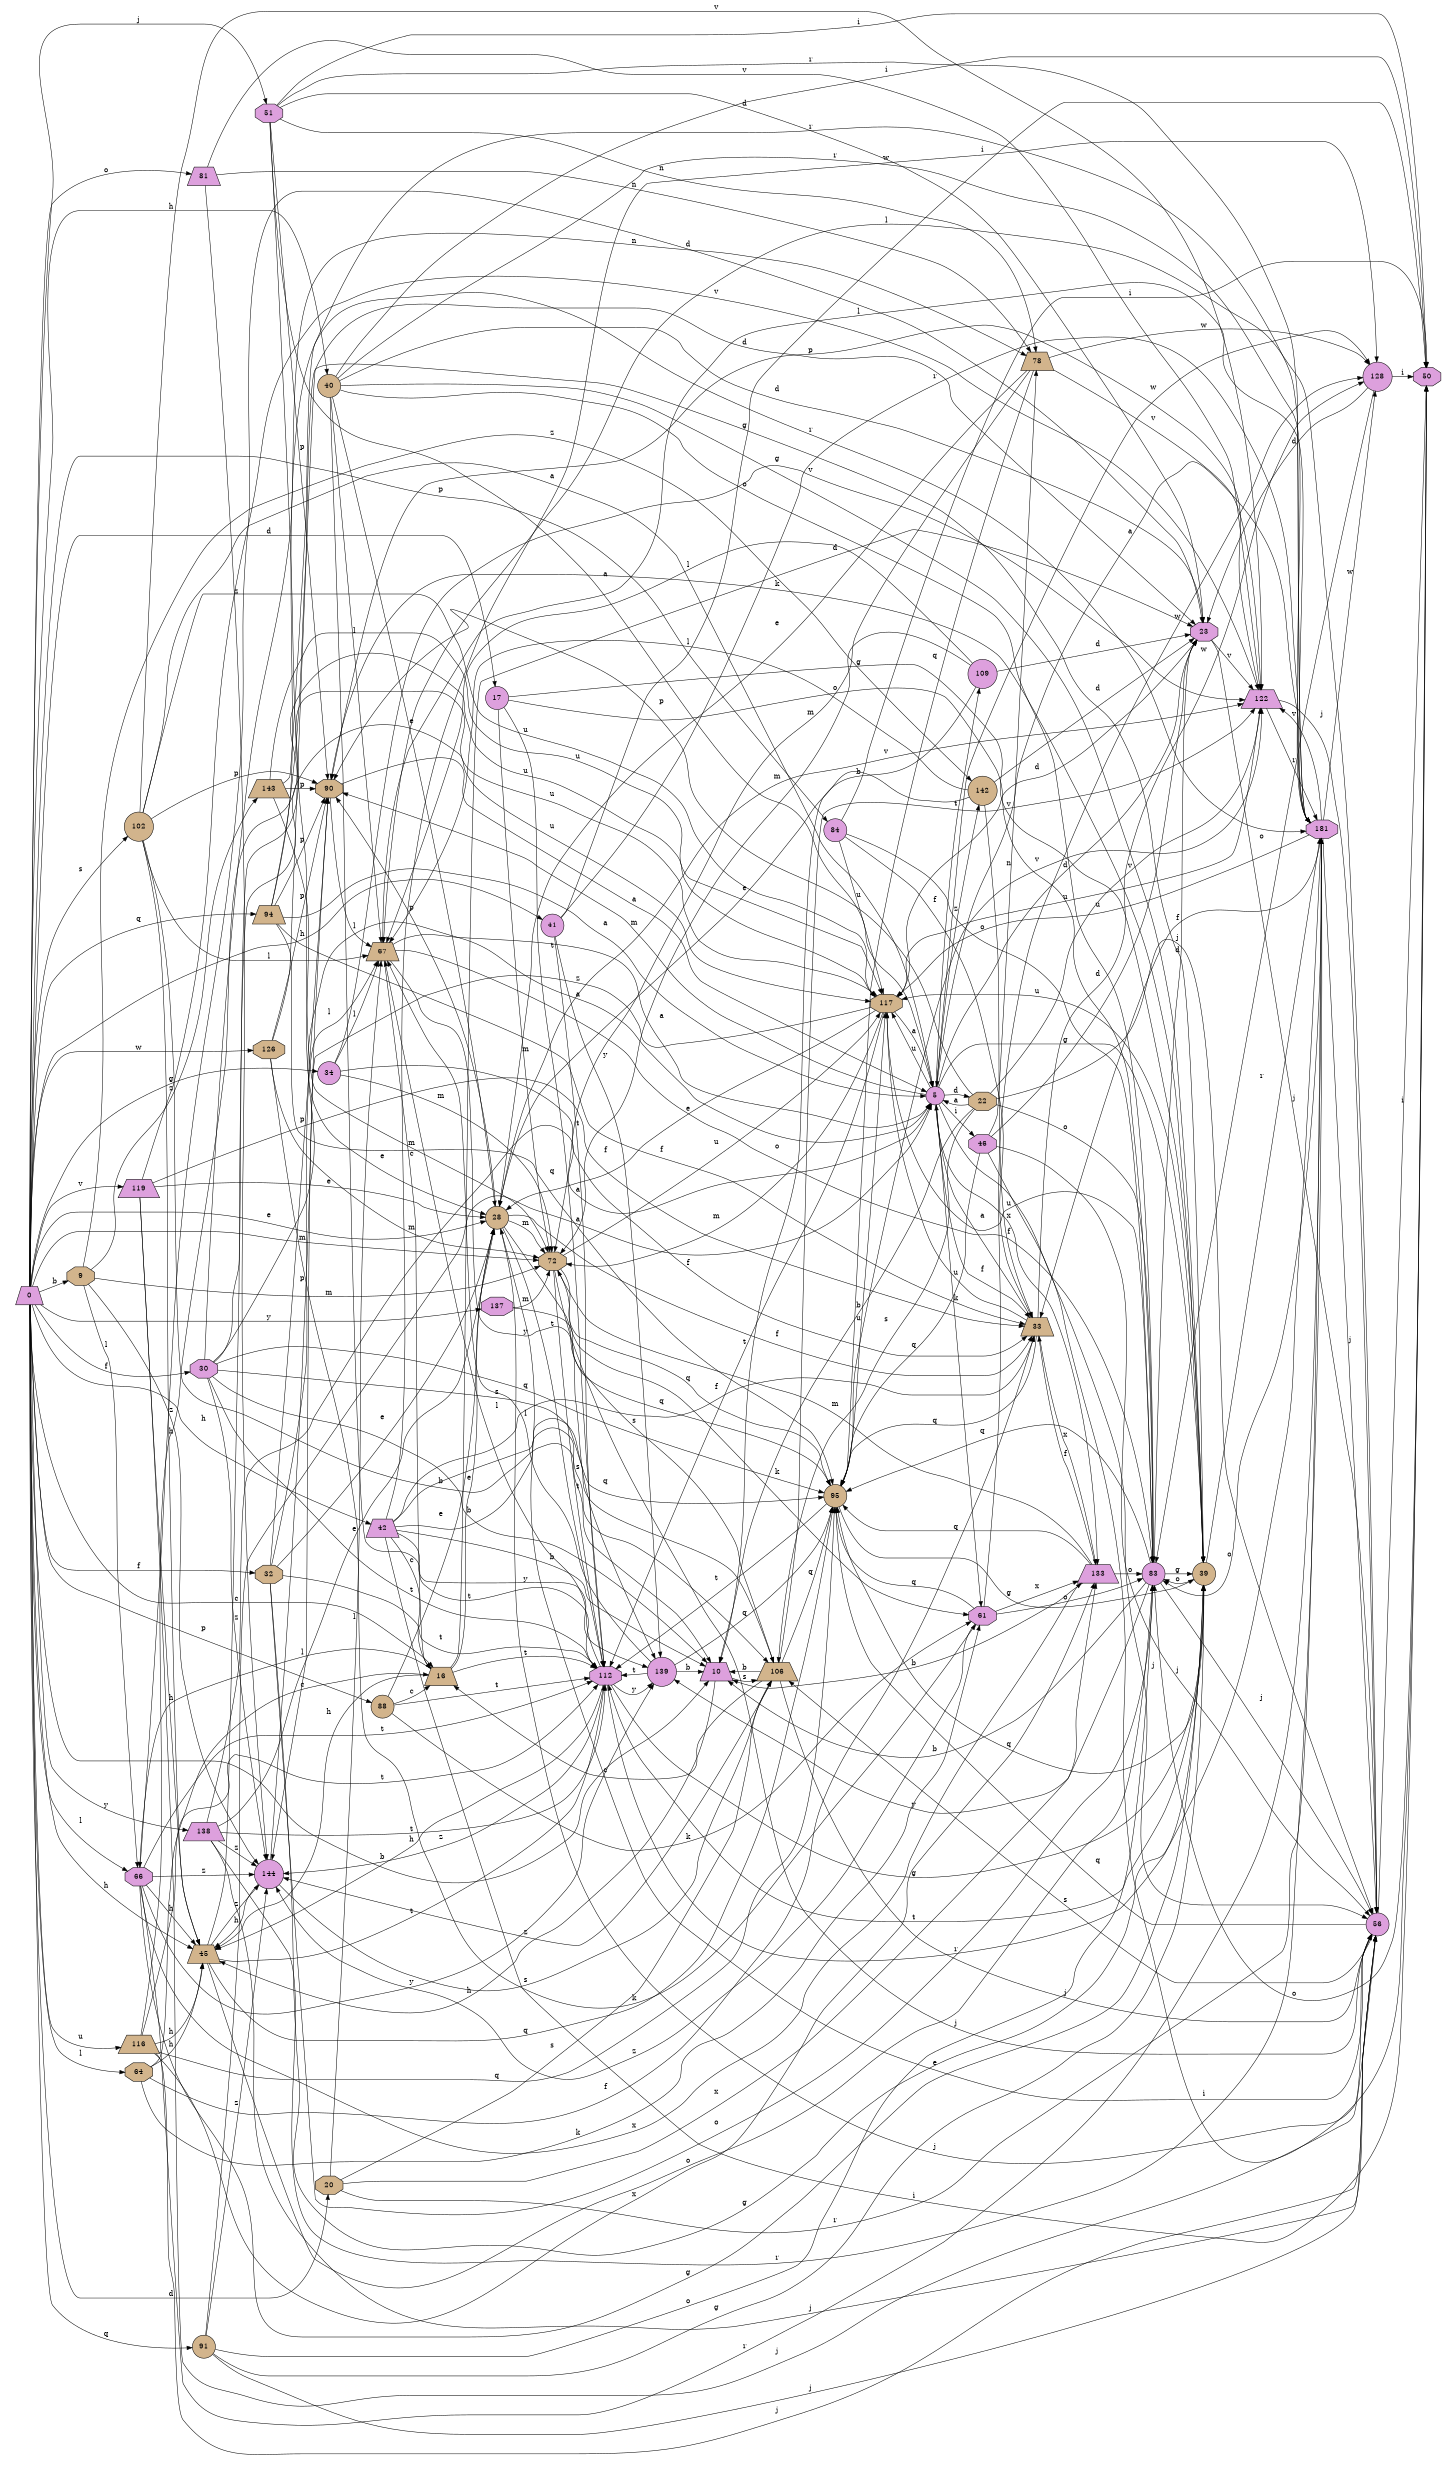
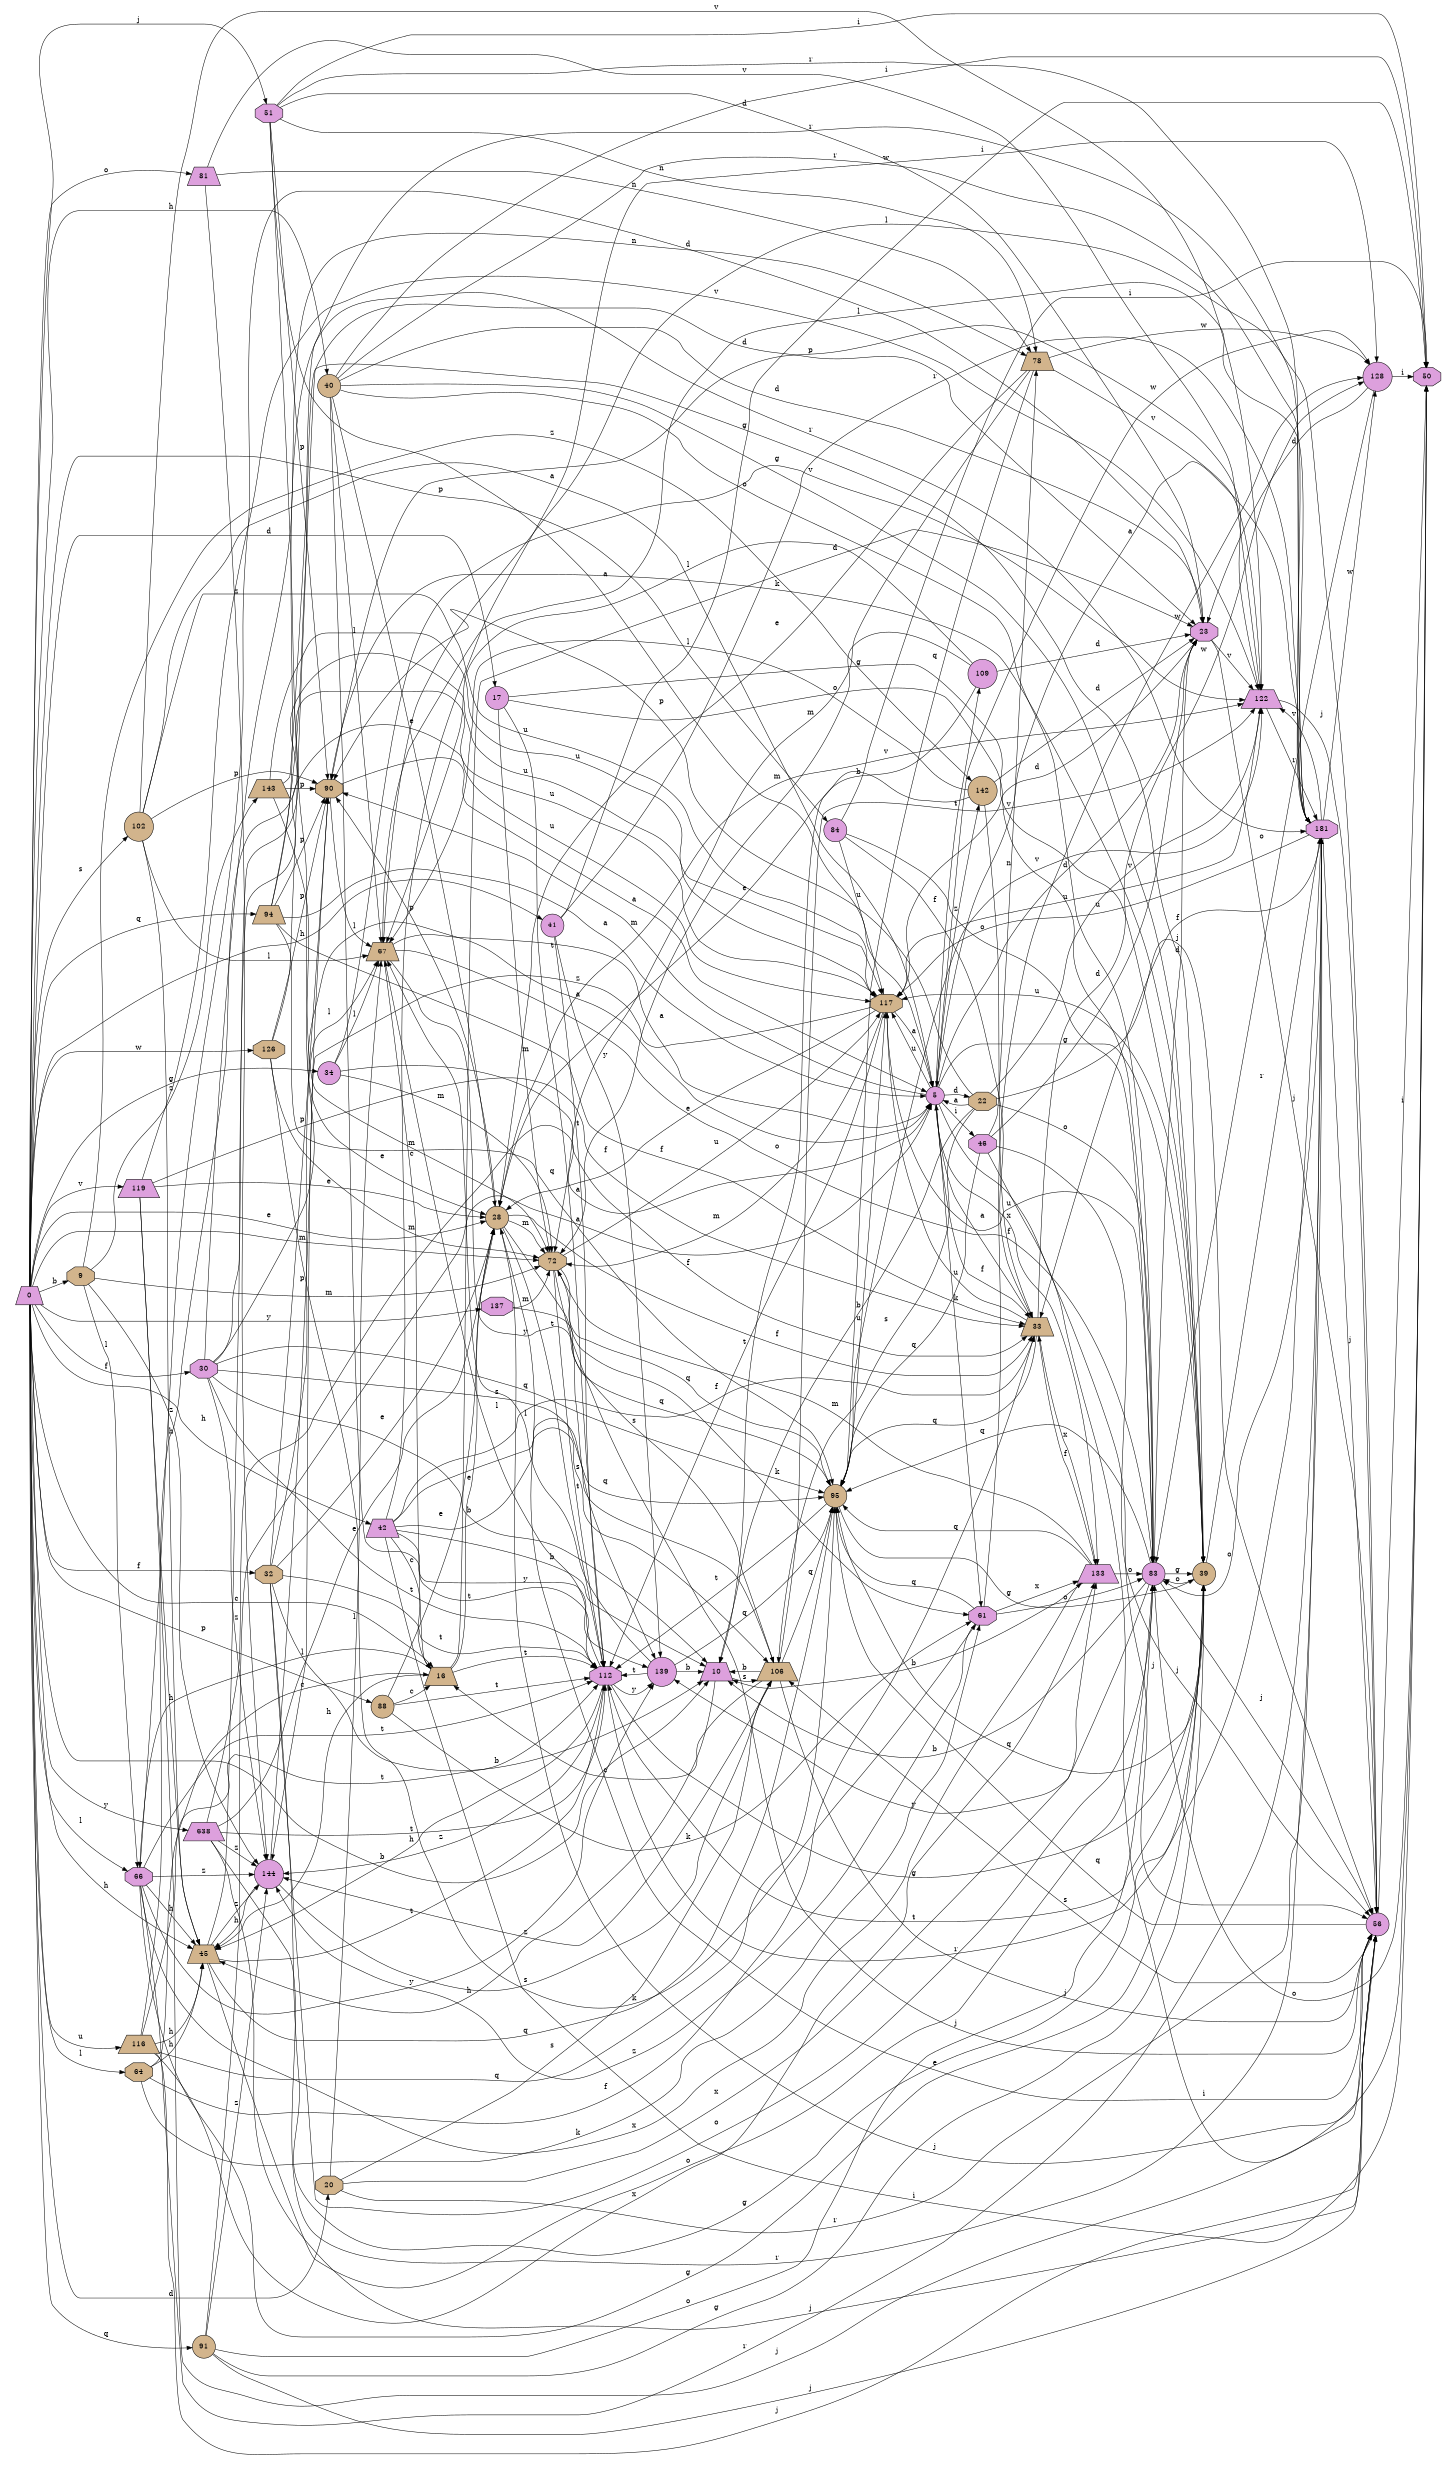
(274, 1428) -> (444, 1770)
(204, 1832) -> (204, 1832)
